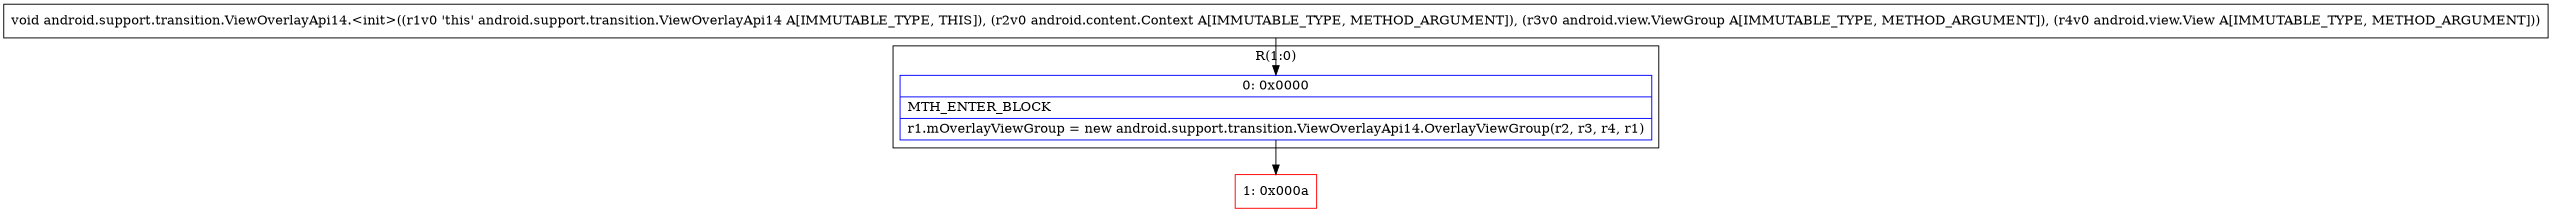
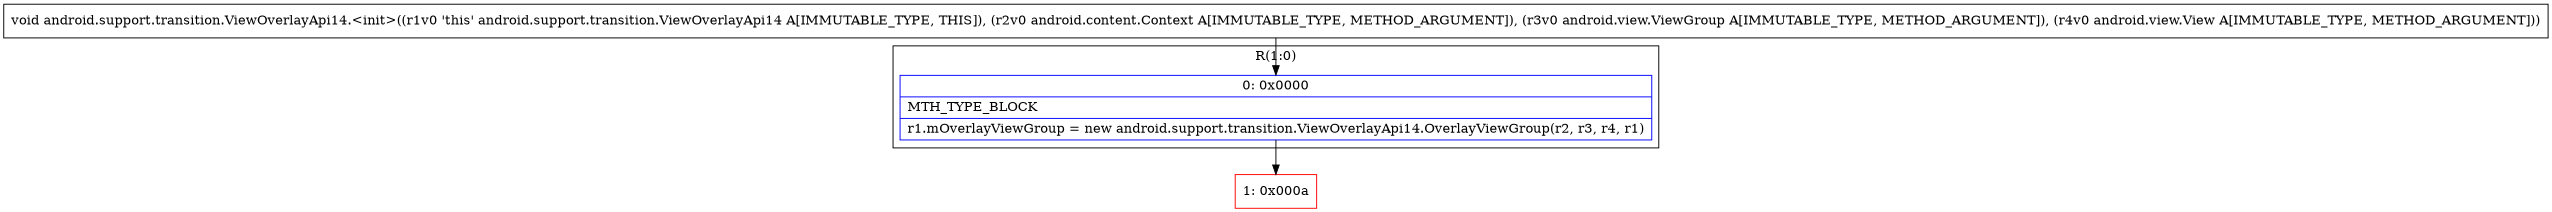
(980, 107) -> (973, 107)
